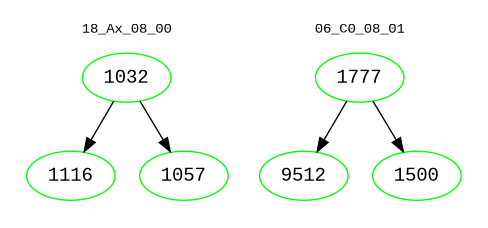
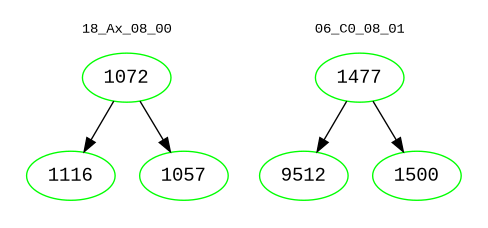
(127, 78) -> (127, 78)
(360, 78) -> (360, 78)
